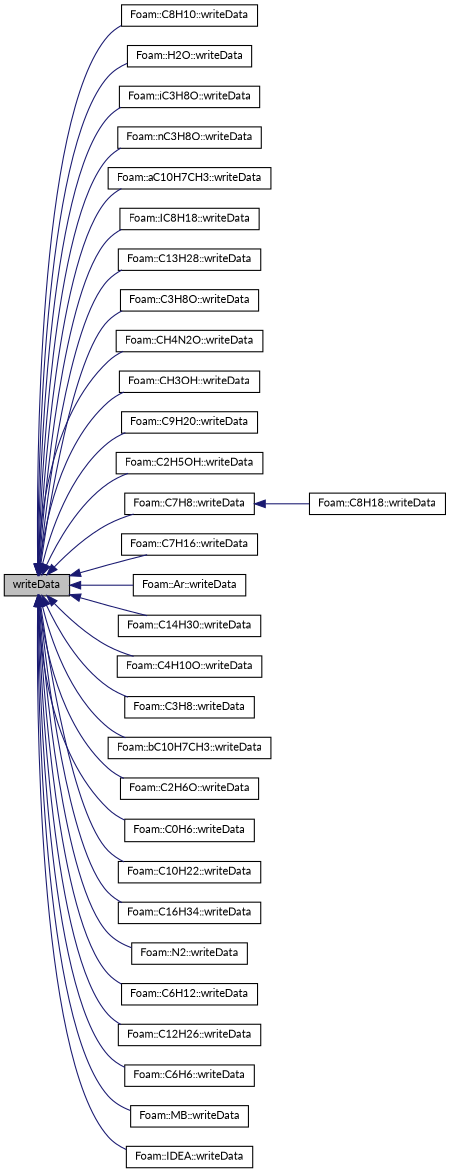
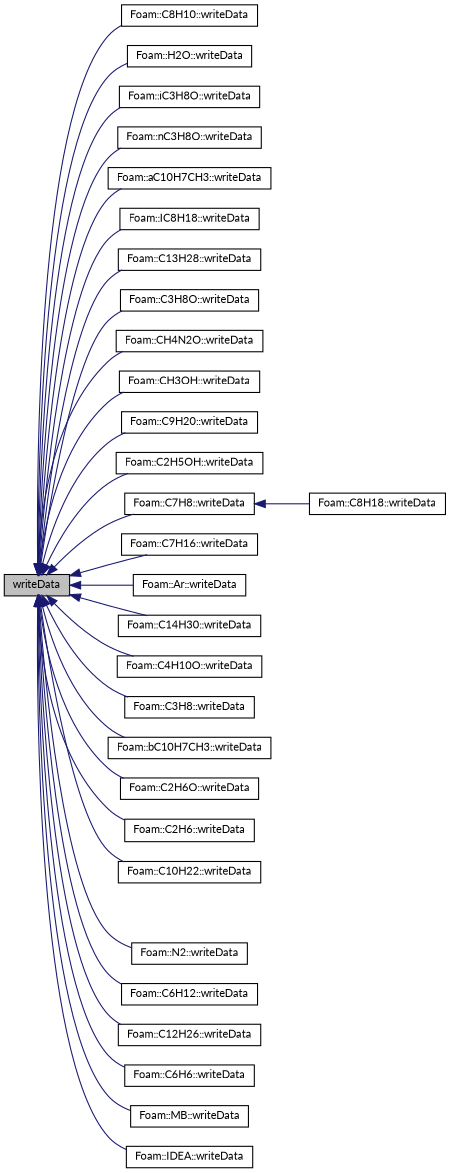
(190, 830) -> (190, 830)
(190, 913) -> none
